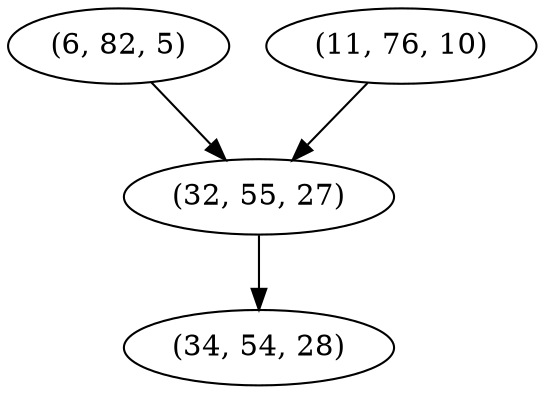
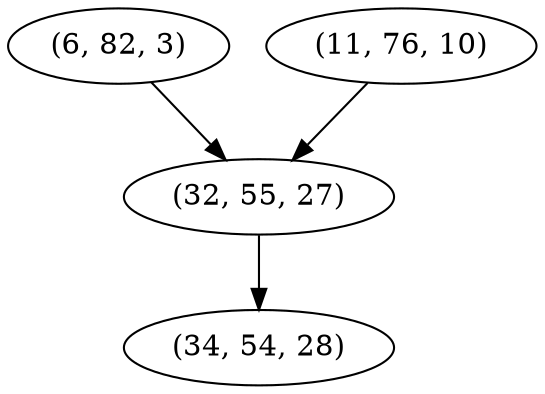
(119, 46) -> (119, 46)
